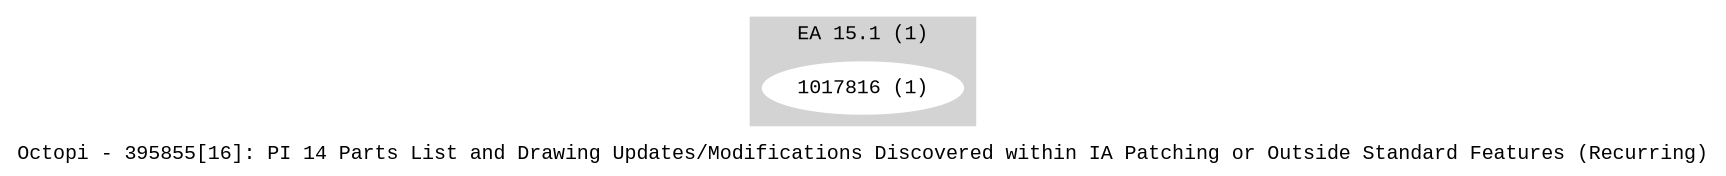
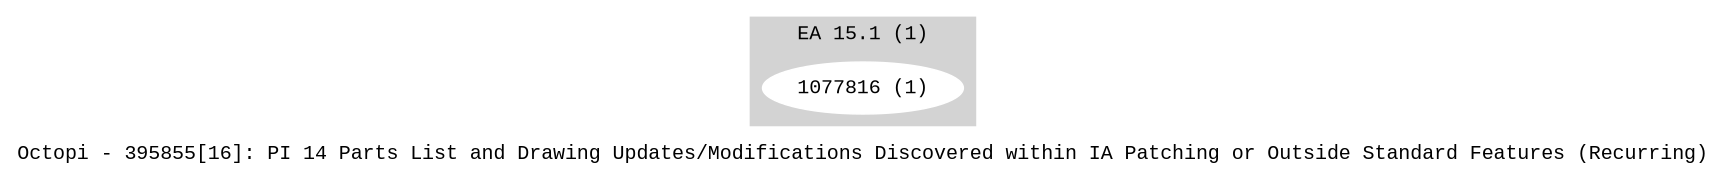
(863, 88) -> (863, 88)
